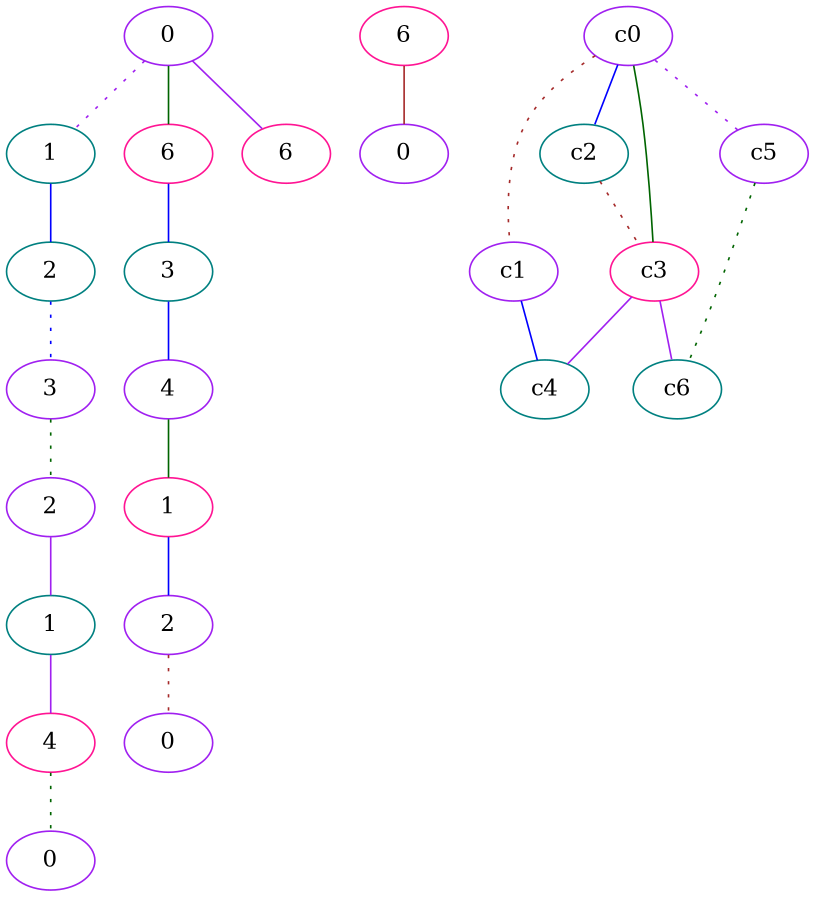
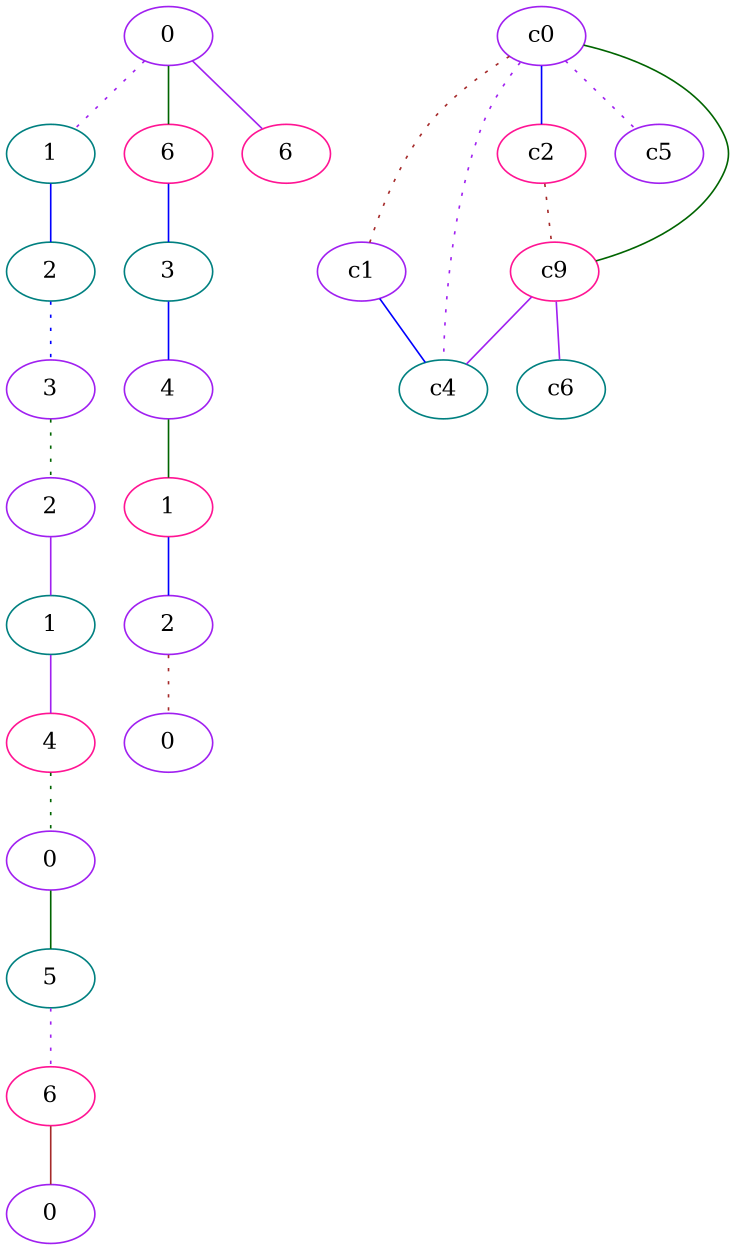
(584, 154) -> (542, 154)
none -> (460, 205)
(654, 272) -> (555, 272)
(724, 272) -> none
none -> (51, 978)
